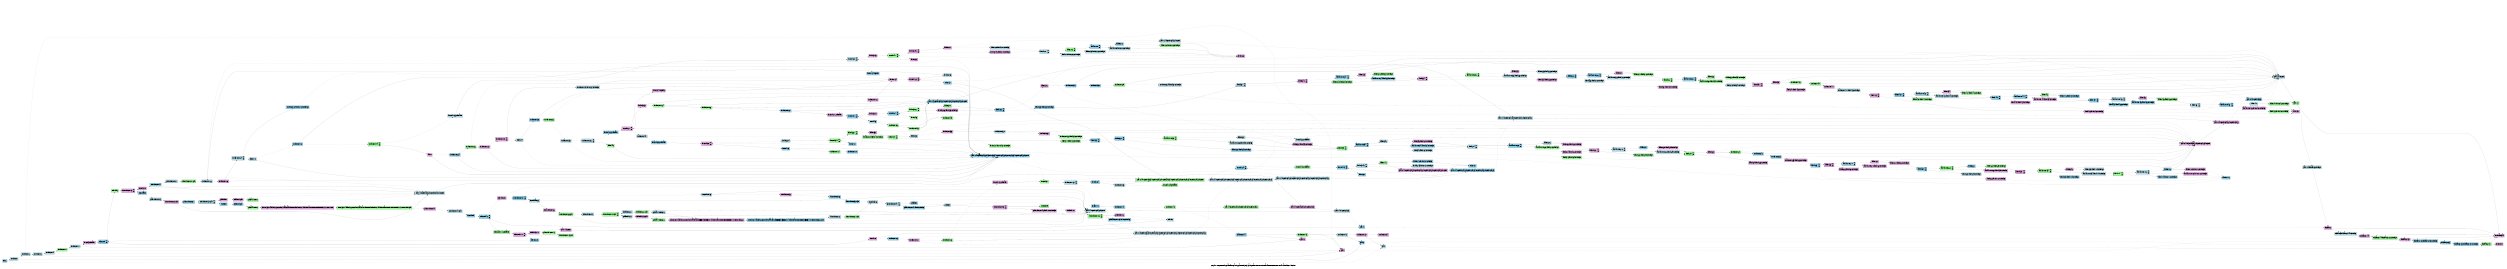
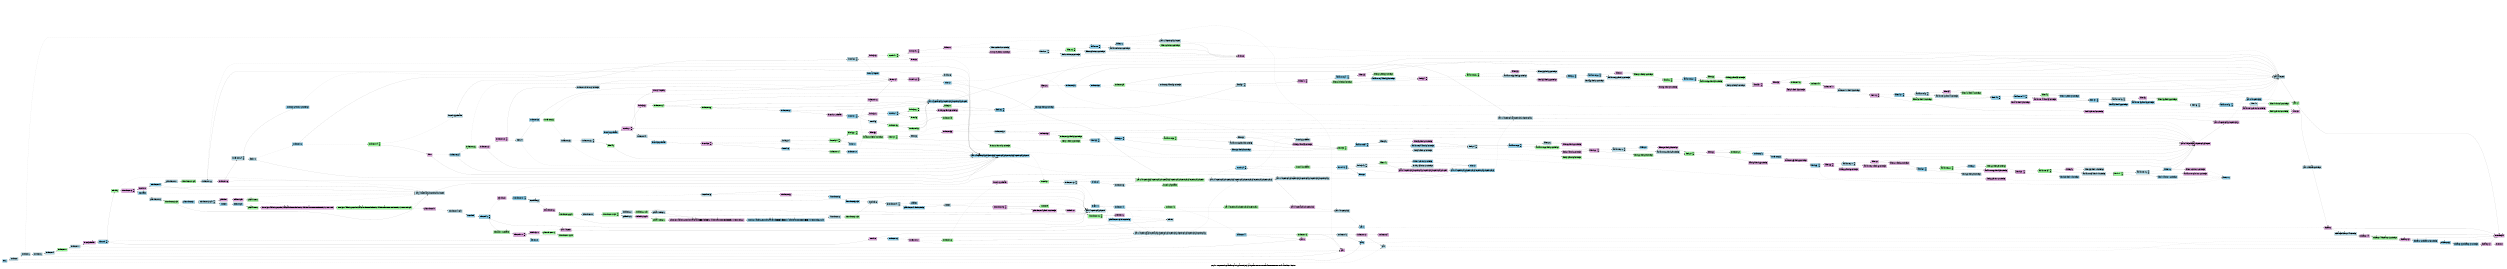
(172, 202) -> (172, 202)
(2486, 244) -> (2486, 244)
